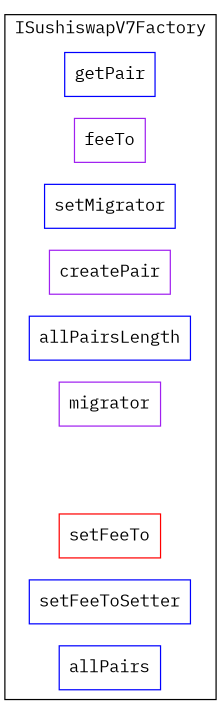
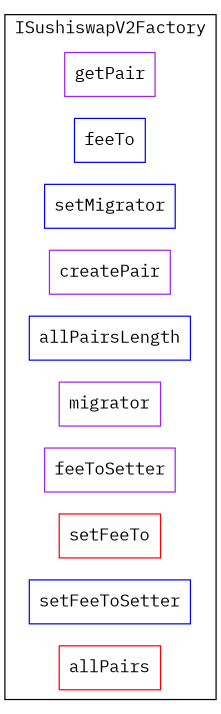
(110, 29) -> (110, 29)
(110, 74) -> (110, 74)
(110, 140) -> (110, 140)
none -> (110, 470)
(110, 668) -> (110, 668)
